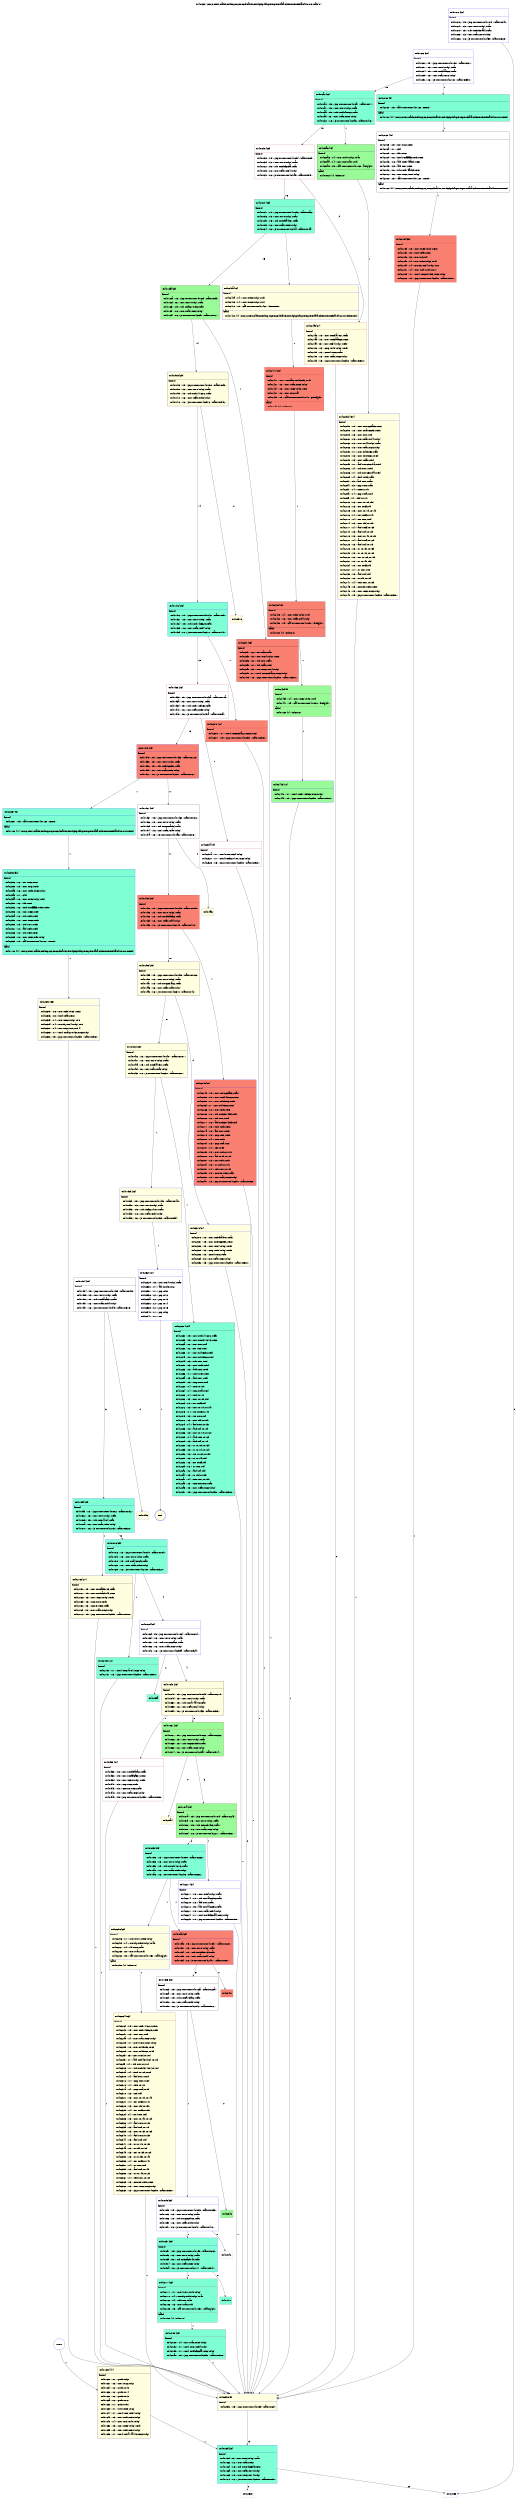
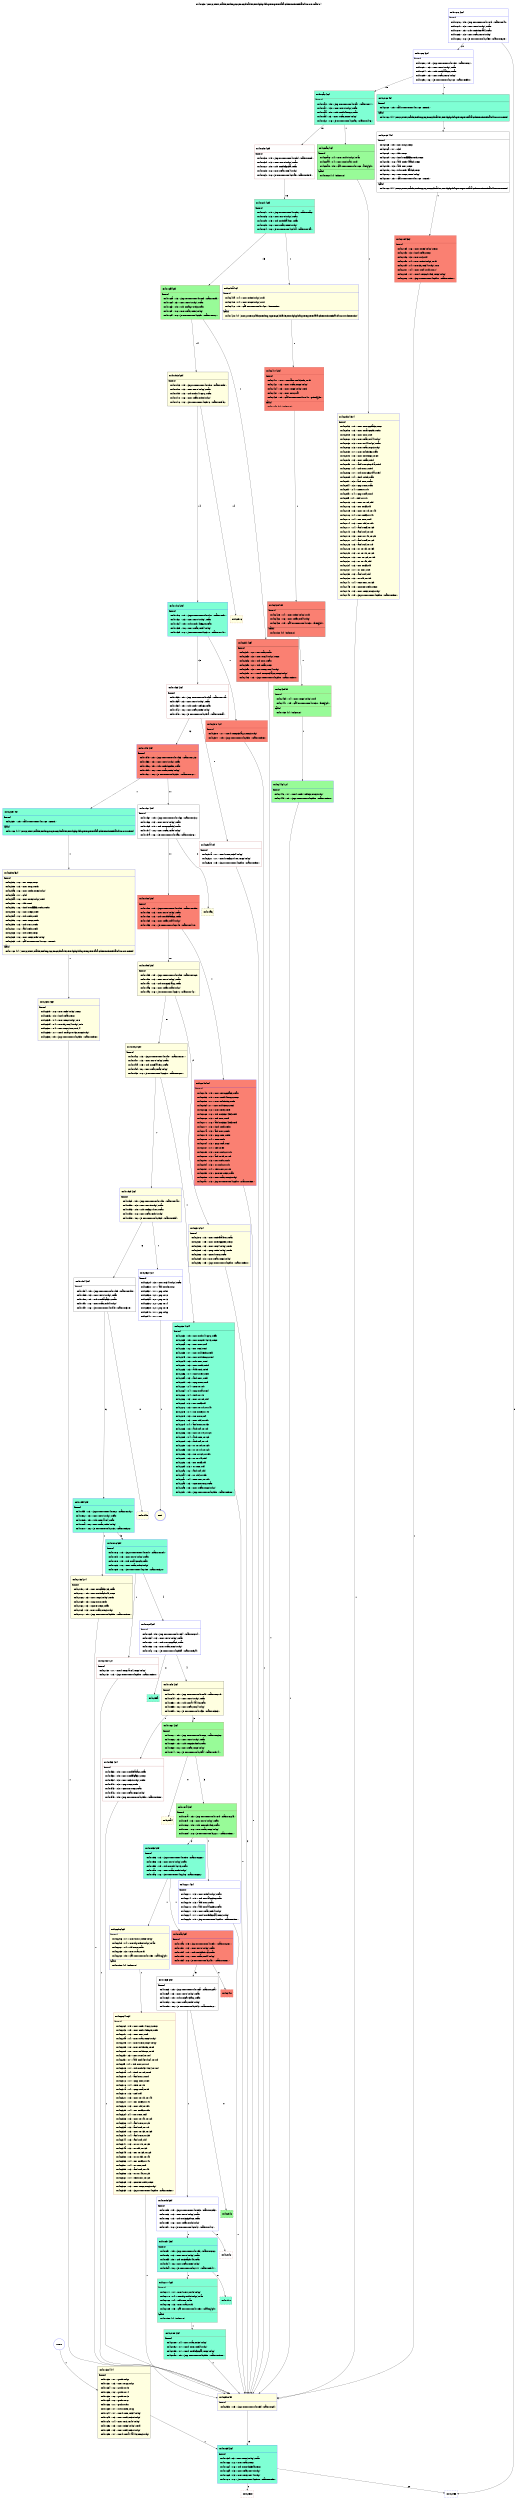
none -> (461, 46)
(335, 344) -> none
(233, 506) -> (233, 506)
(69, 912) -> (69, 912)
none -> (128, 1249)
(127, 1668) -> (127, 1668)
